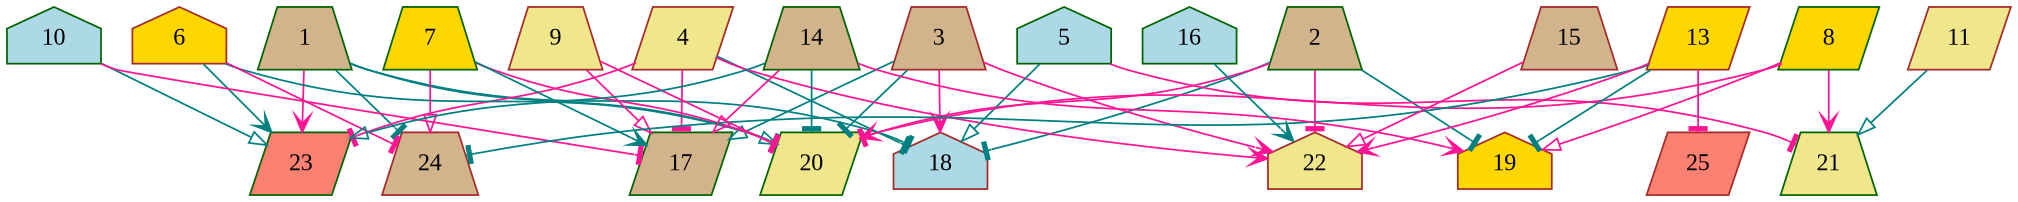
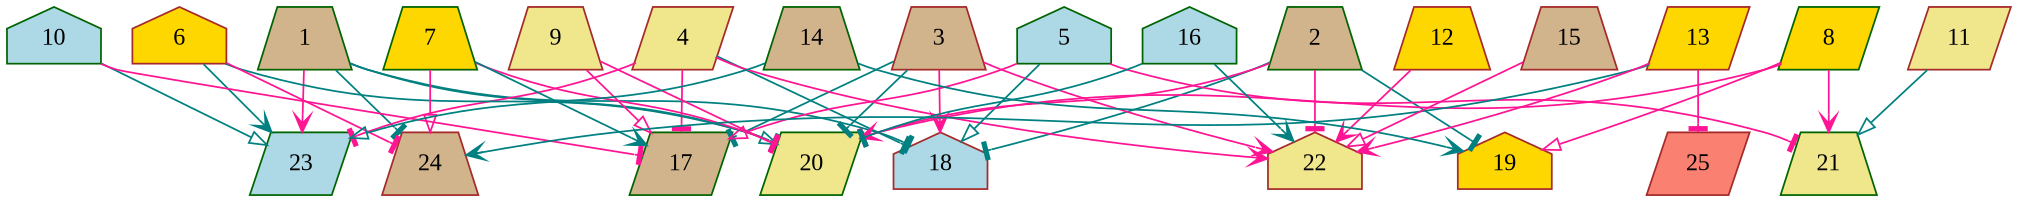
none -> (1442, 38)
(846, 84) -> (846, 84)
(753, 95) -> (902, 96)
(812, 97) -> (1005, 101)
(1166, 111) -> (1166, 111)
(1581, 114) -> none
(1034, 120) -> (1034, 120)
(301, 164) -> (301, 164)
